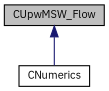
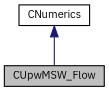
(54, 51) -> (54, 51)
